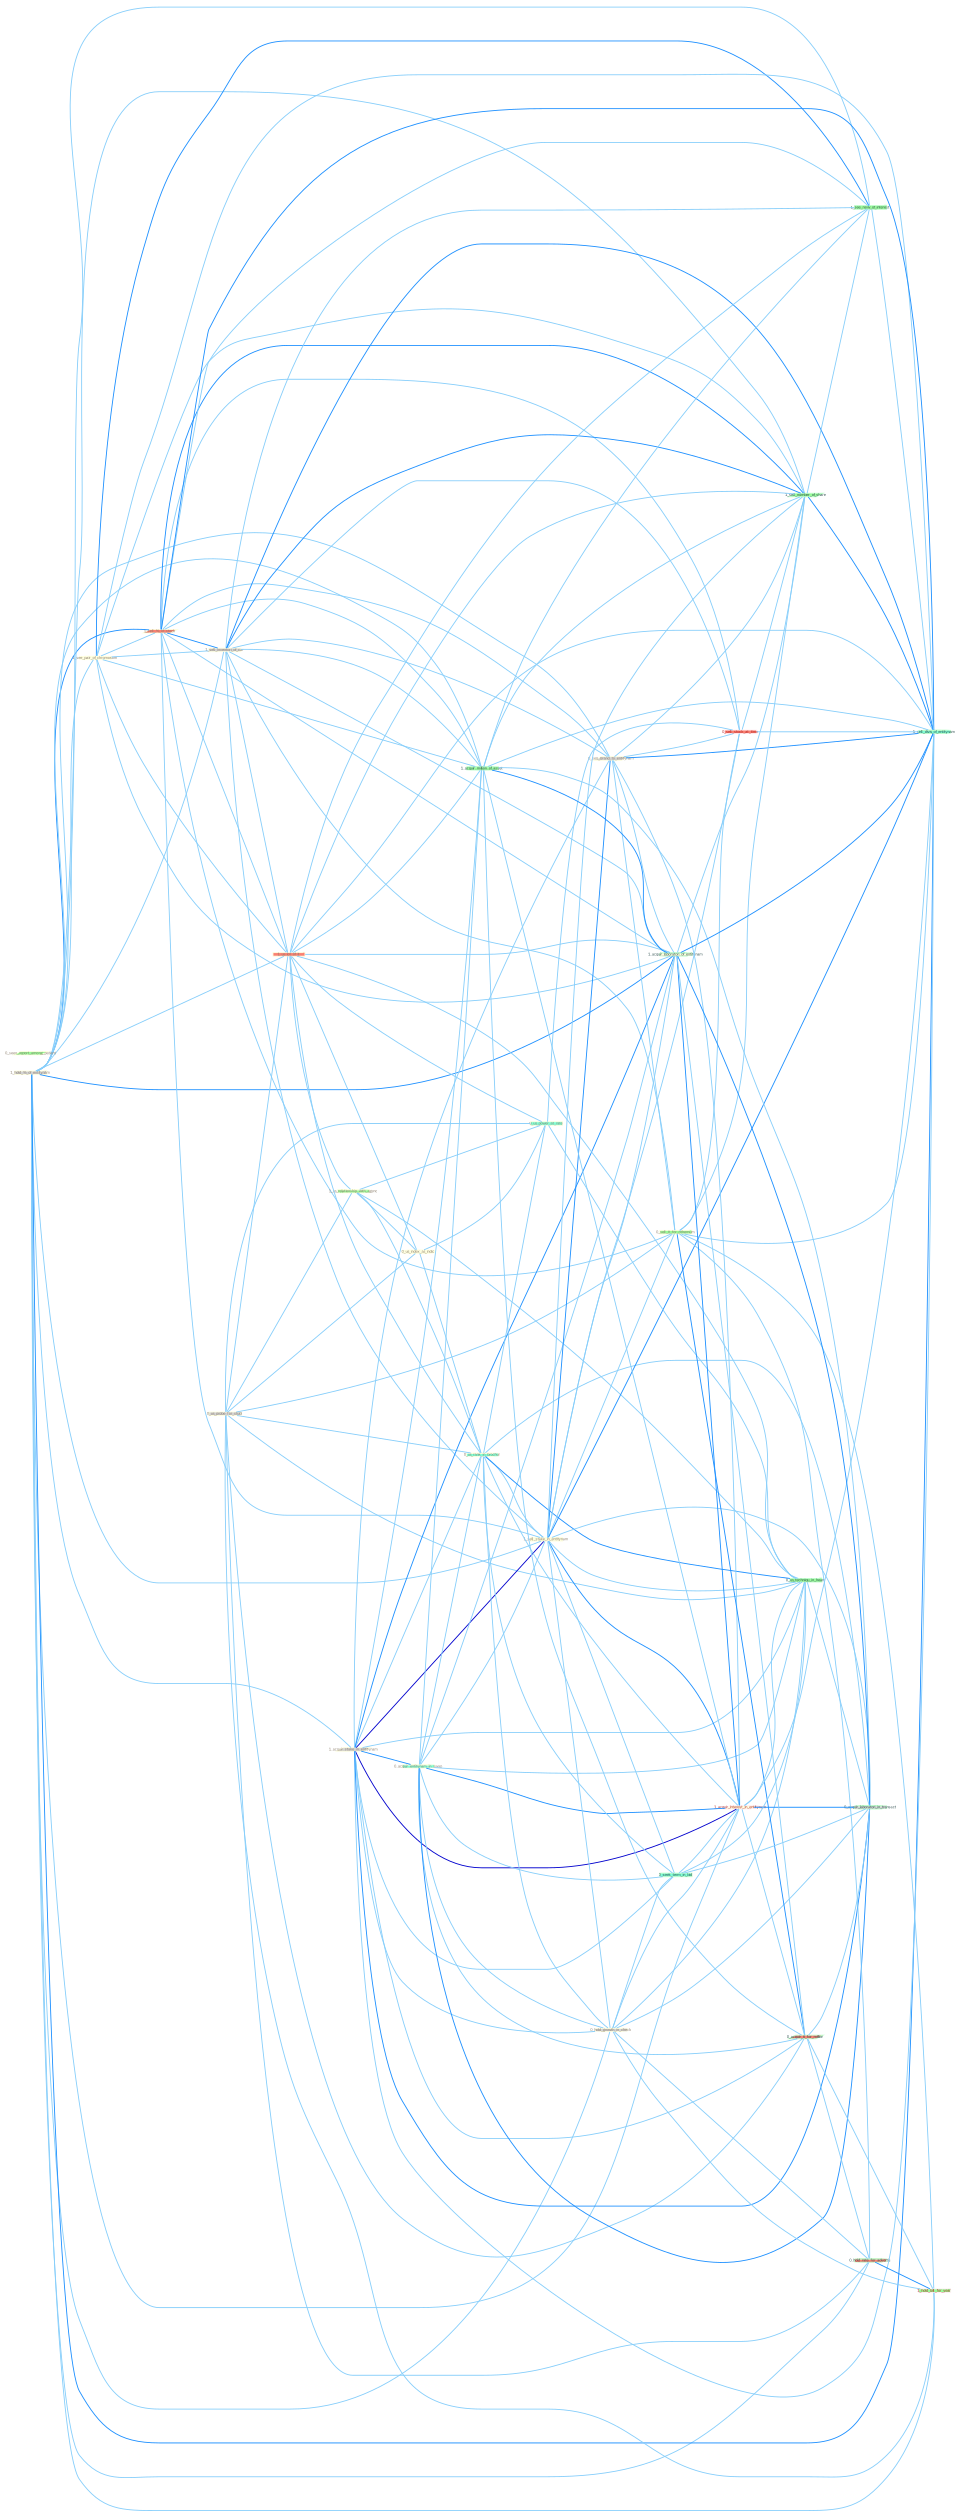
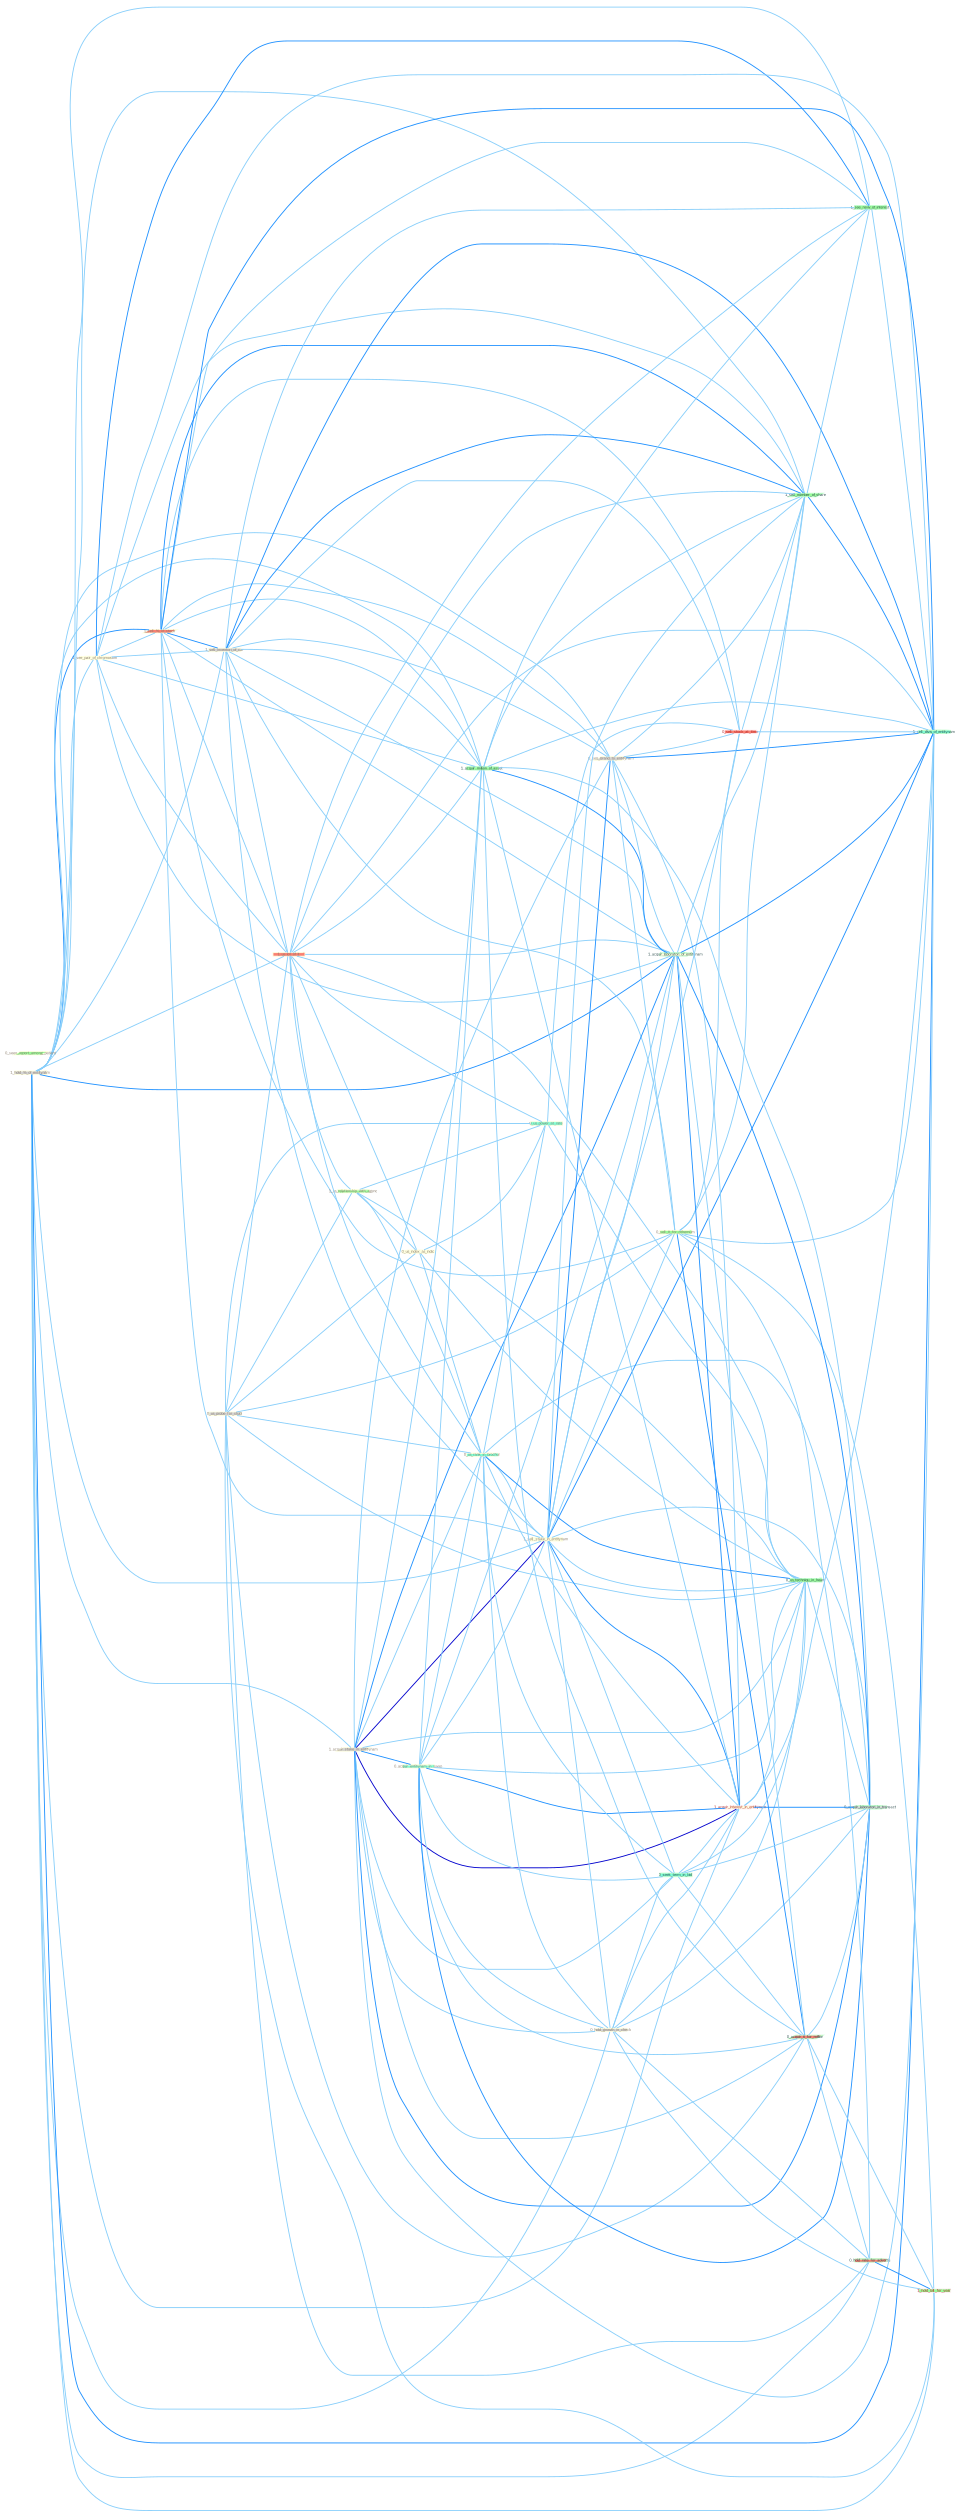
none -> (583, 1430)
(775, 1928) -> (741, 1956)
